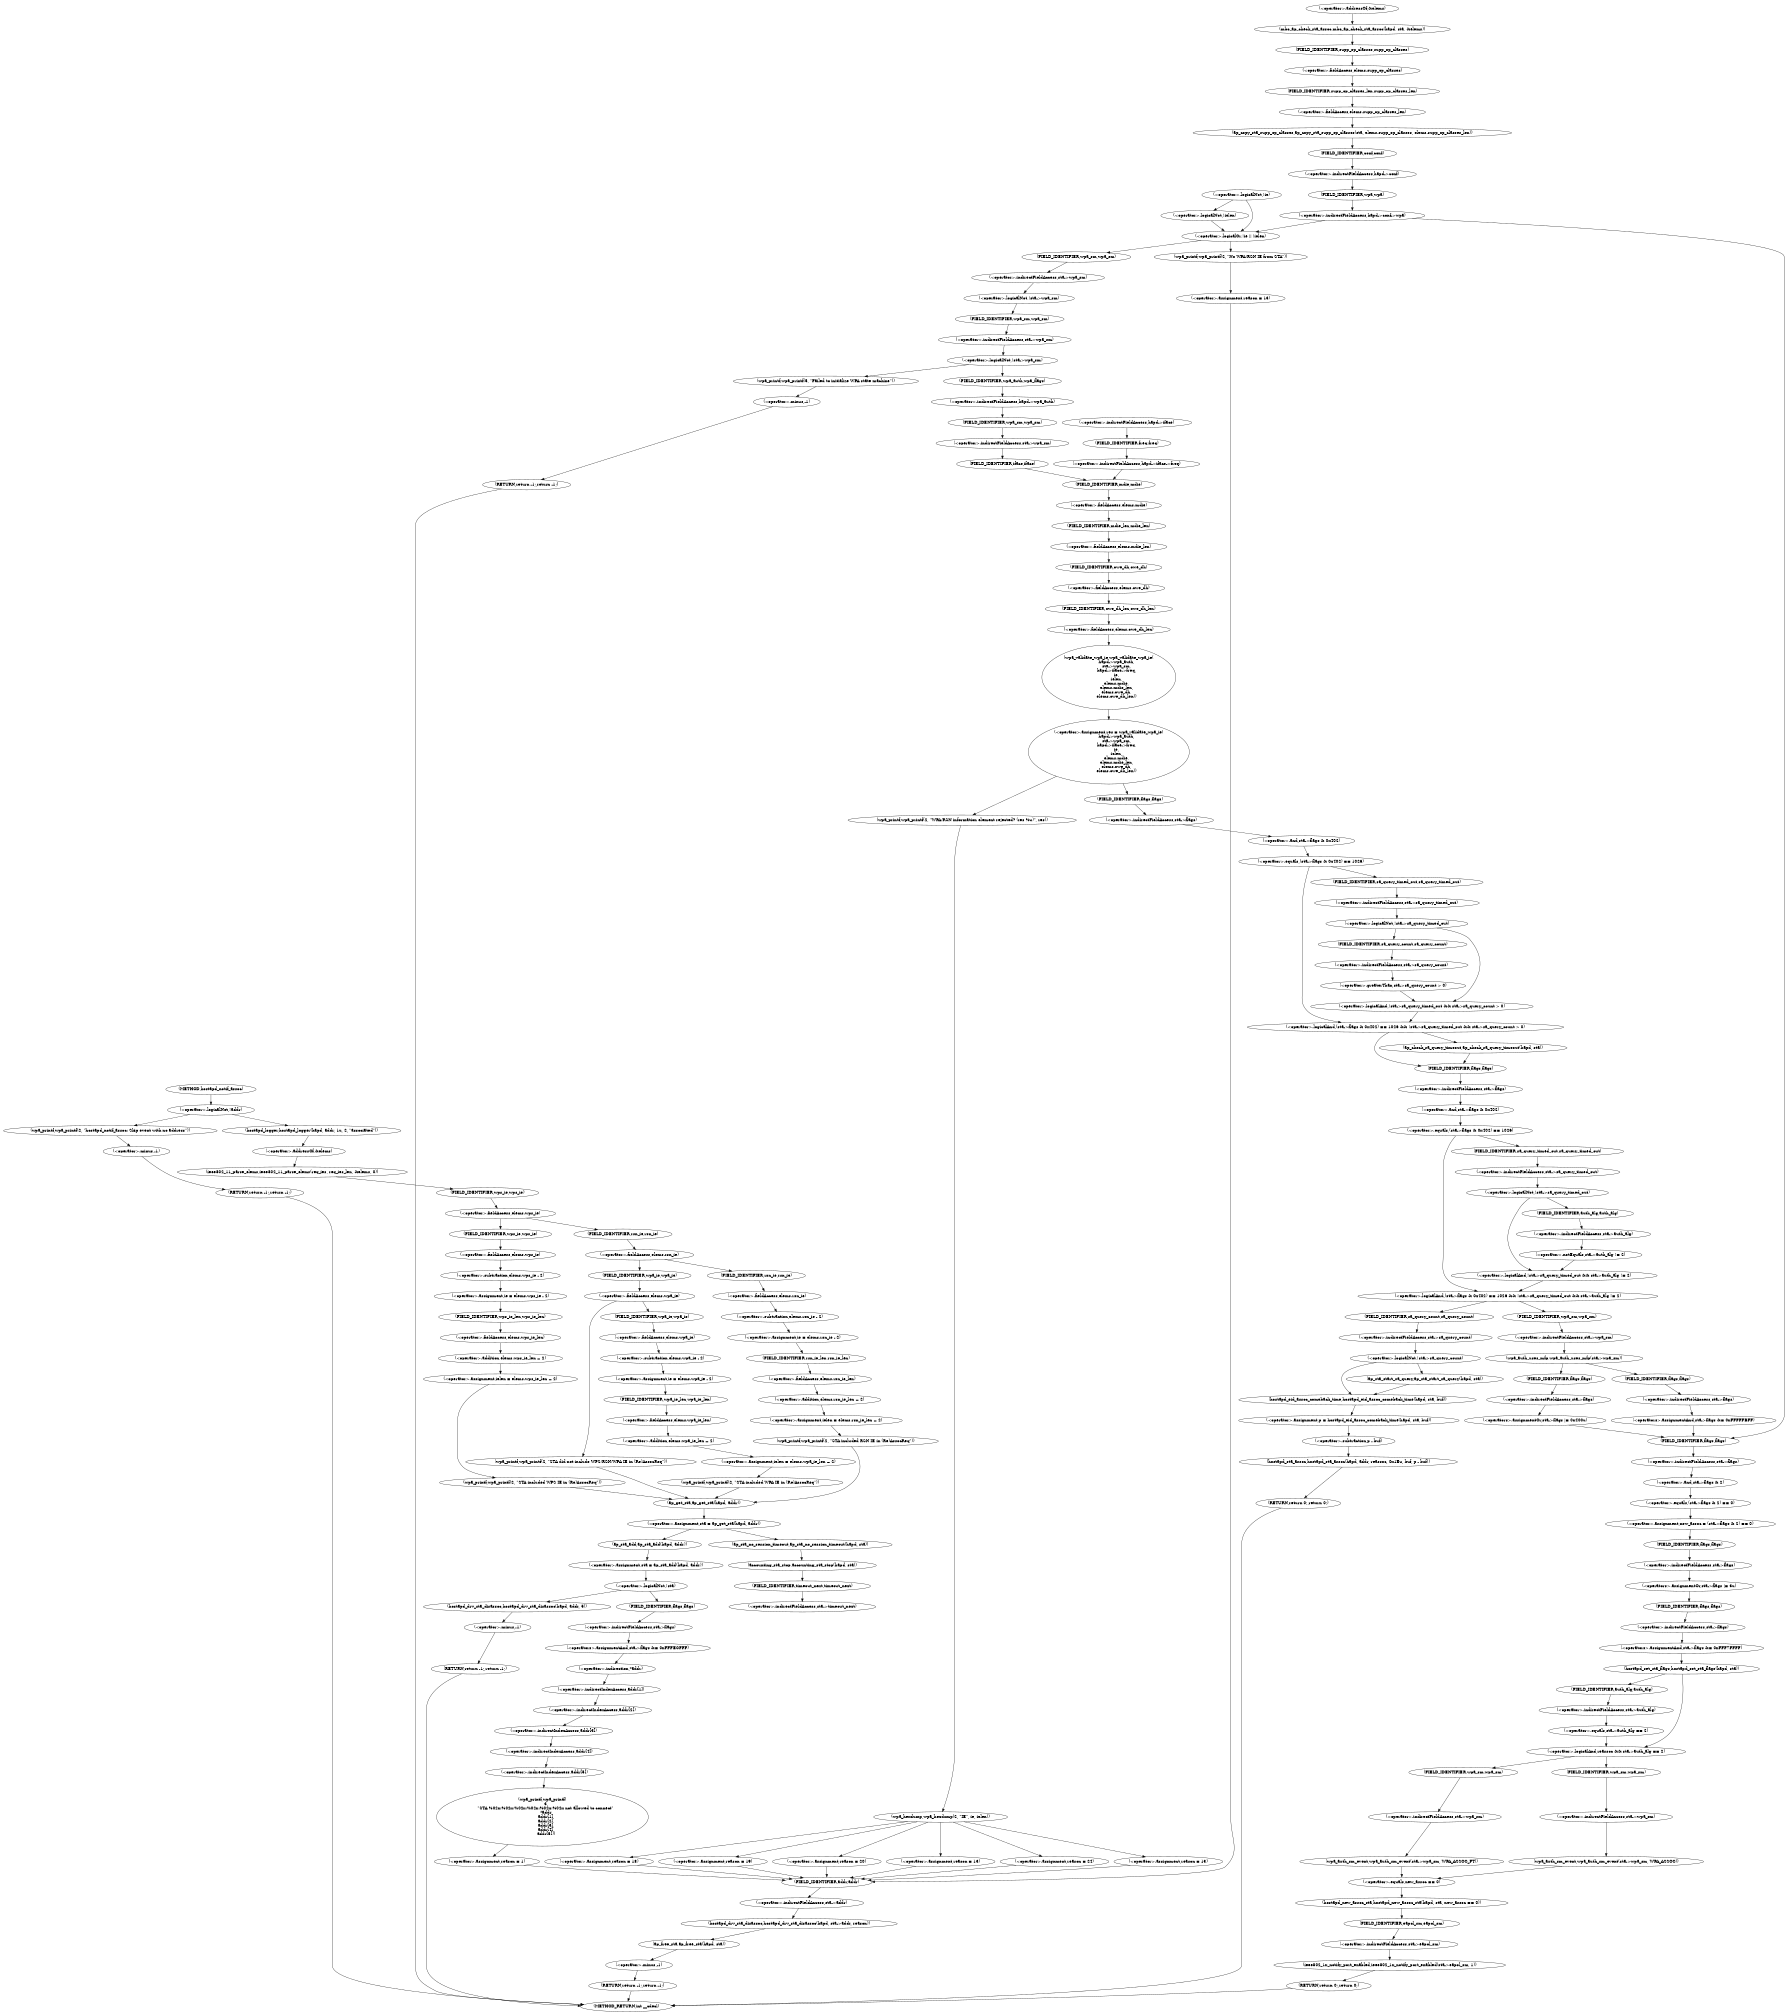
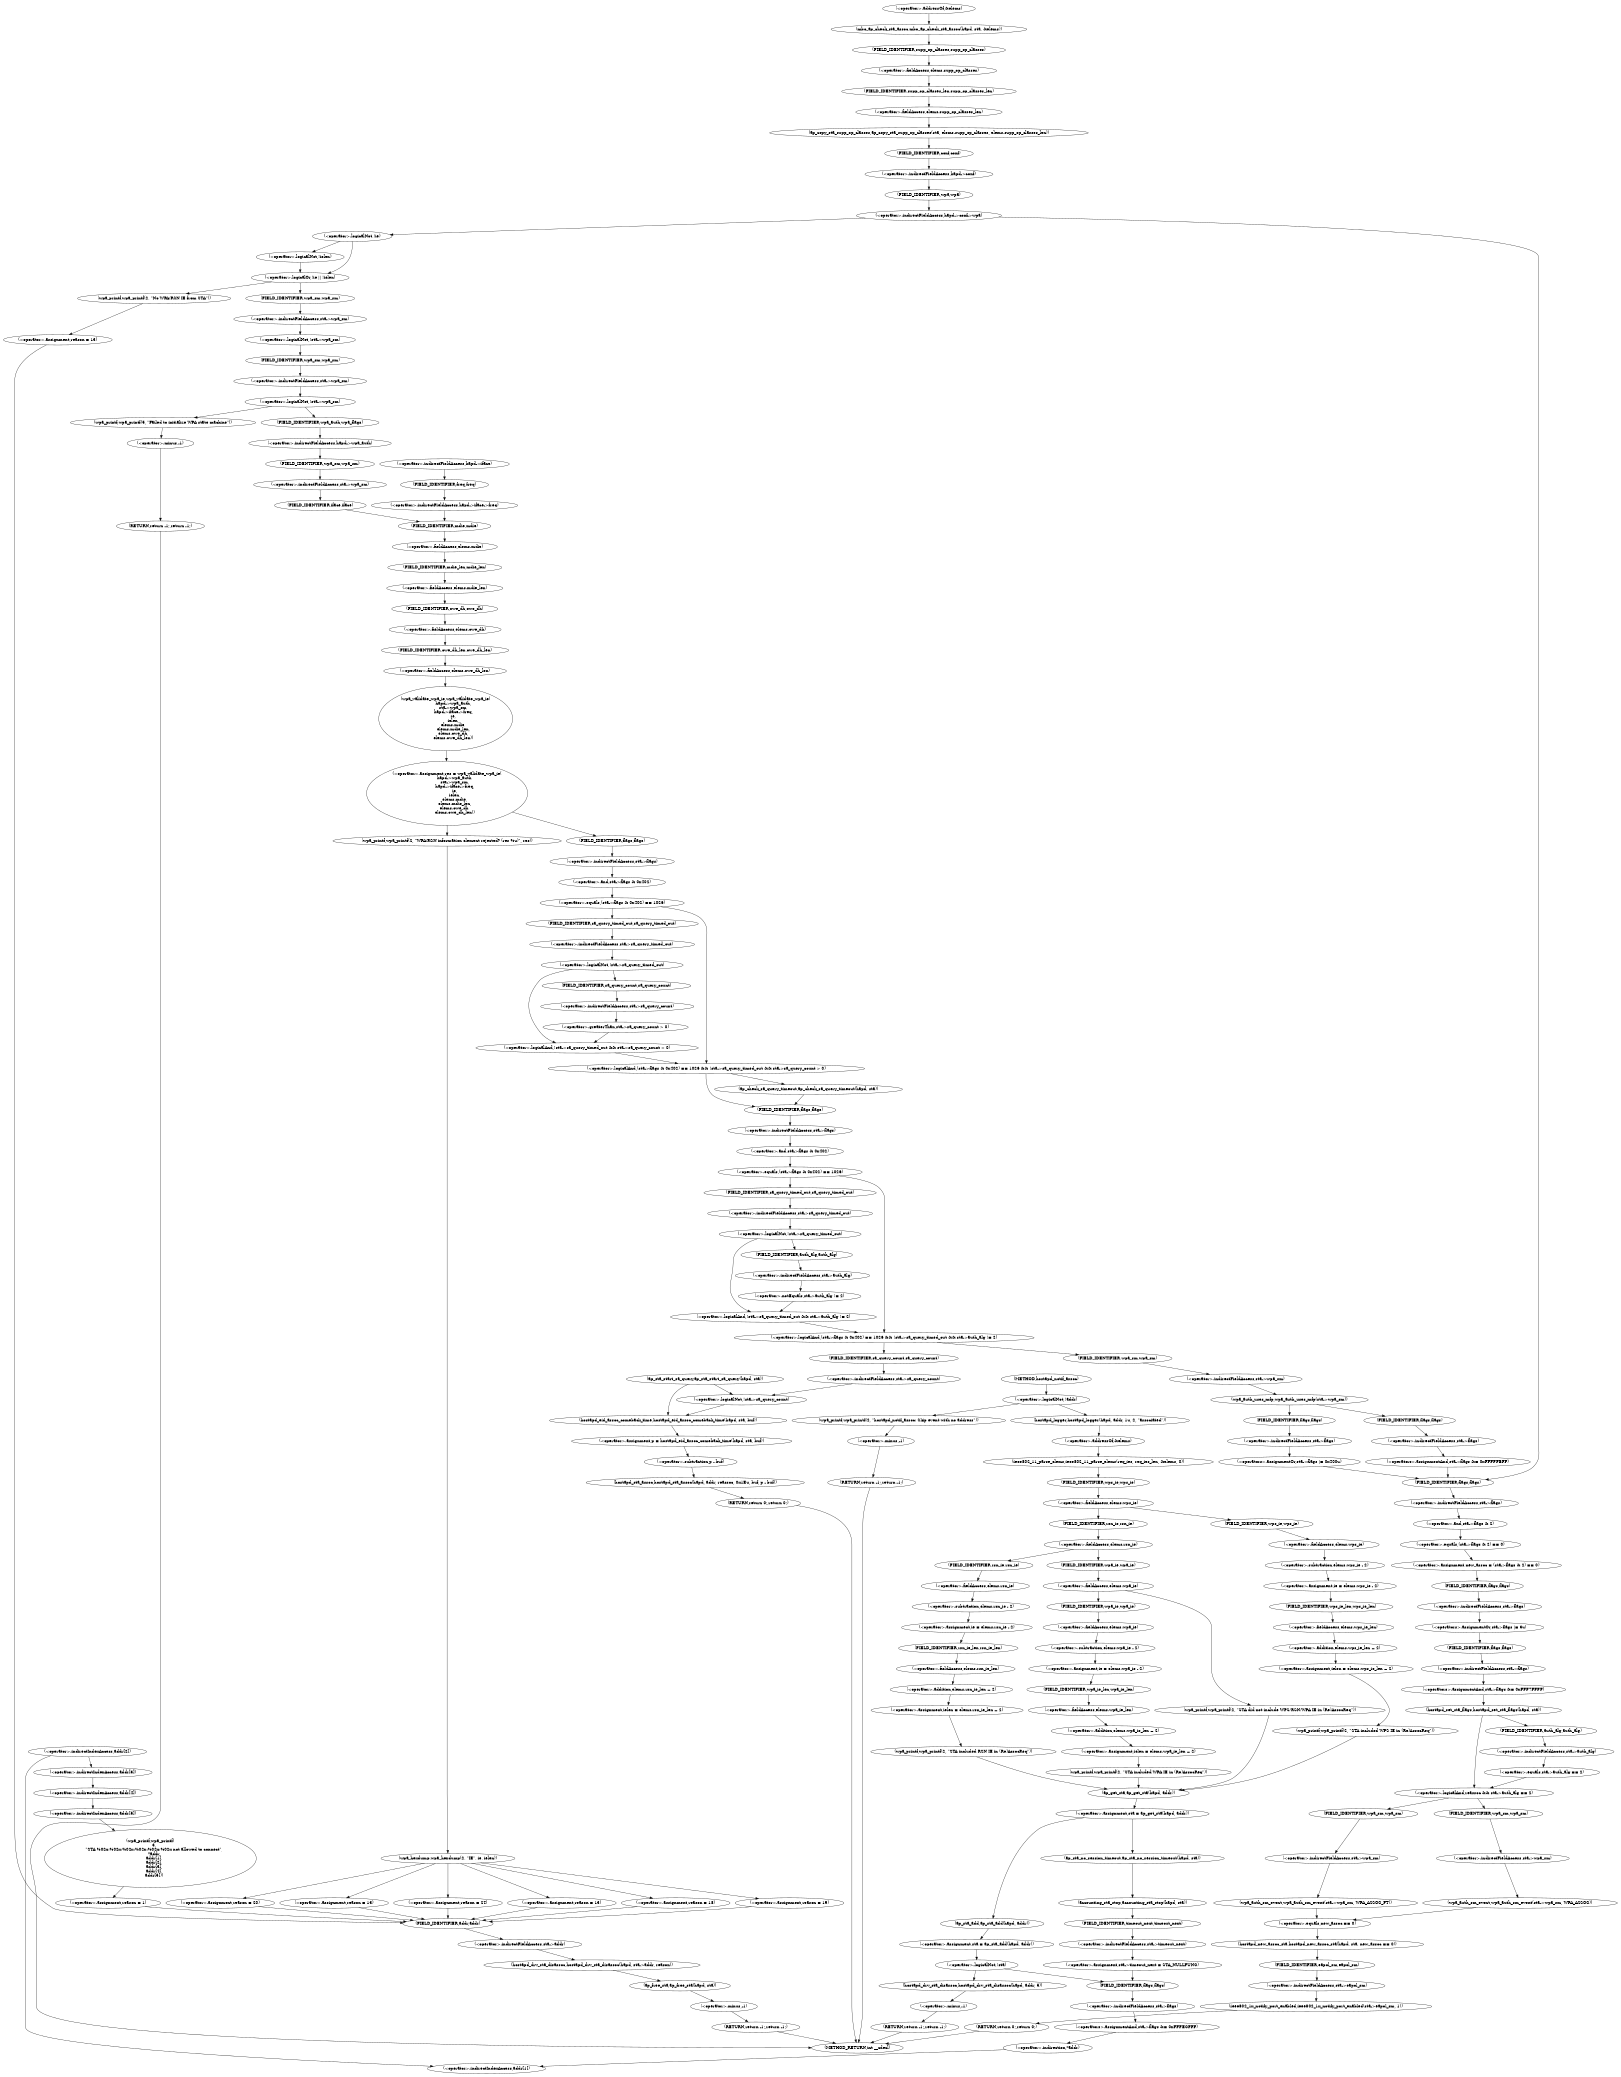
(1292, 226) -> (629, 226)
(1419, 1367) -> (722, 1389)
(597, 1699) -> (85, 2043)
none -> (1132, 1965)
